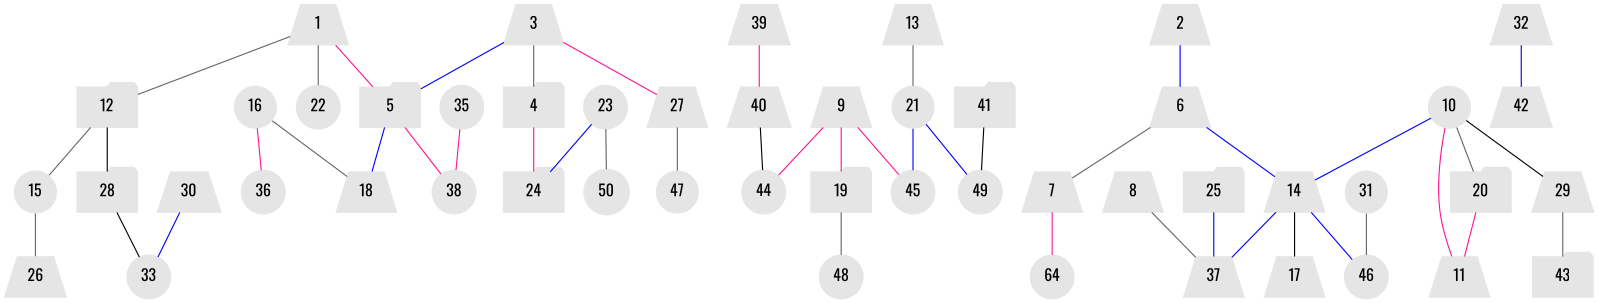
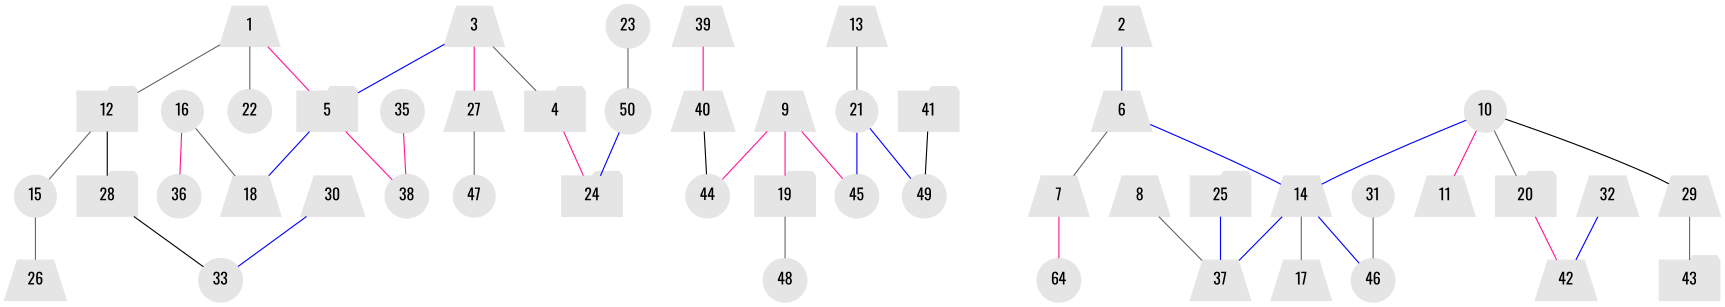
(571, 148) -> (610, 154)
(1295, 234) -> (1301, 238)
(1470, 234) -> (1546, 238)
